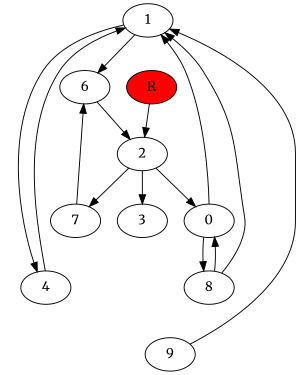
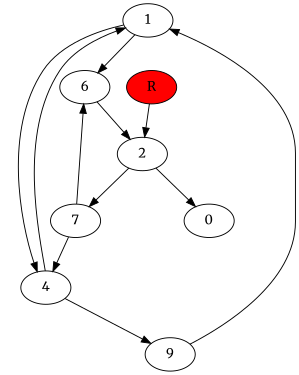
(200, 119) -> none
(142, 221) -> none
none -> (63, 250)
(209, 288) -> none
none -> (104, 319)
